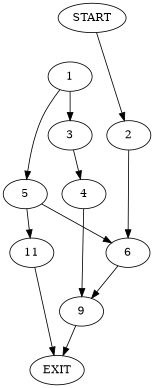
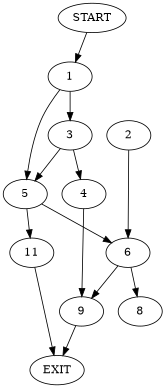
(109, 73) -> (83, 43)
none -> (50, 161)
none -> (140, 311)
